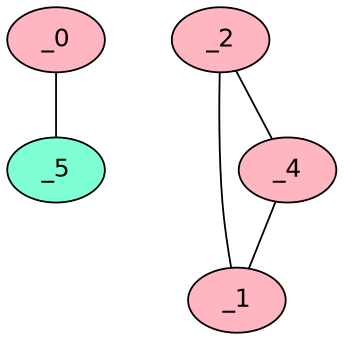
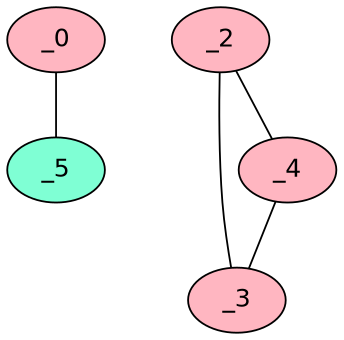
(237, 300) -> (237, 300)
